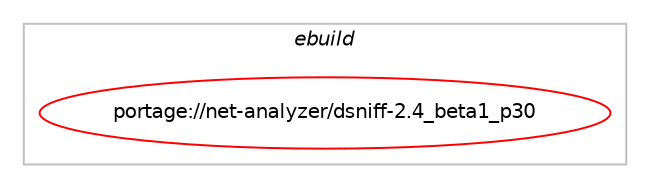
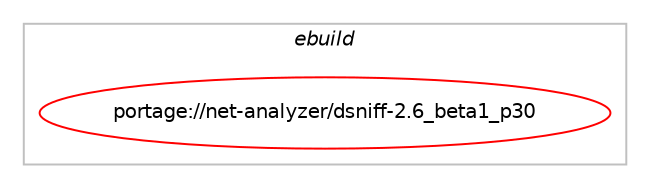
(325, 113) -> (325, 113)
